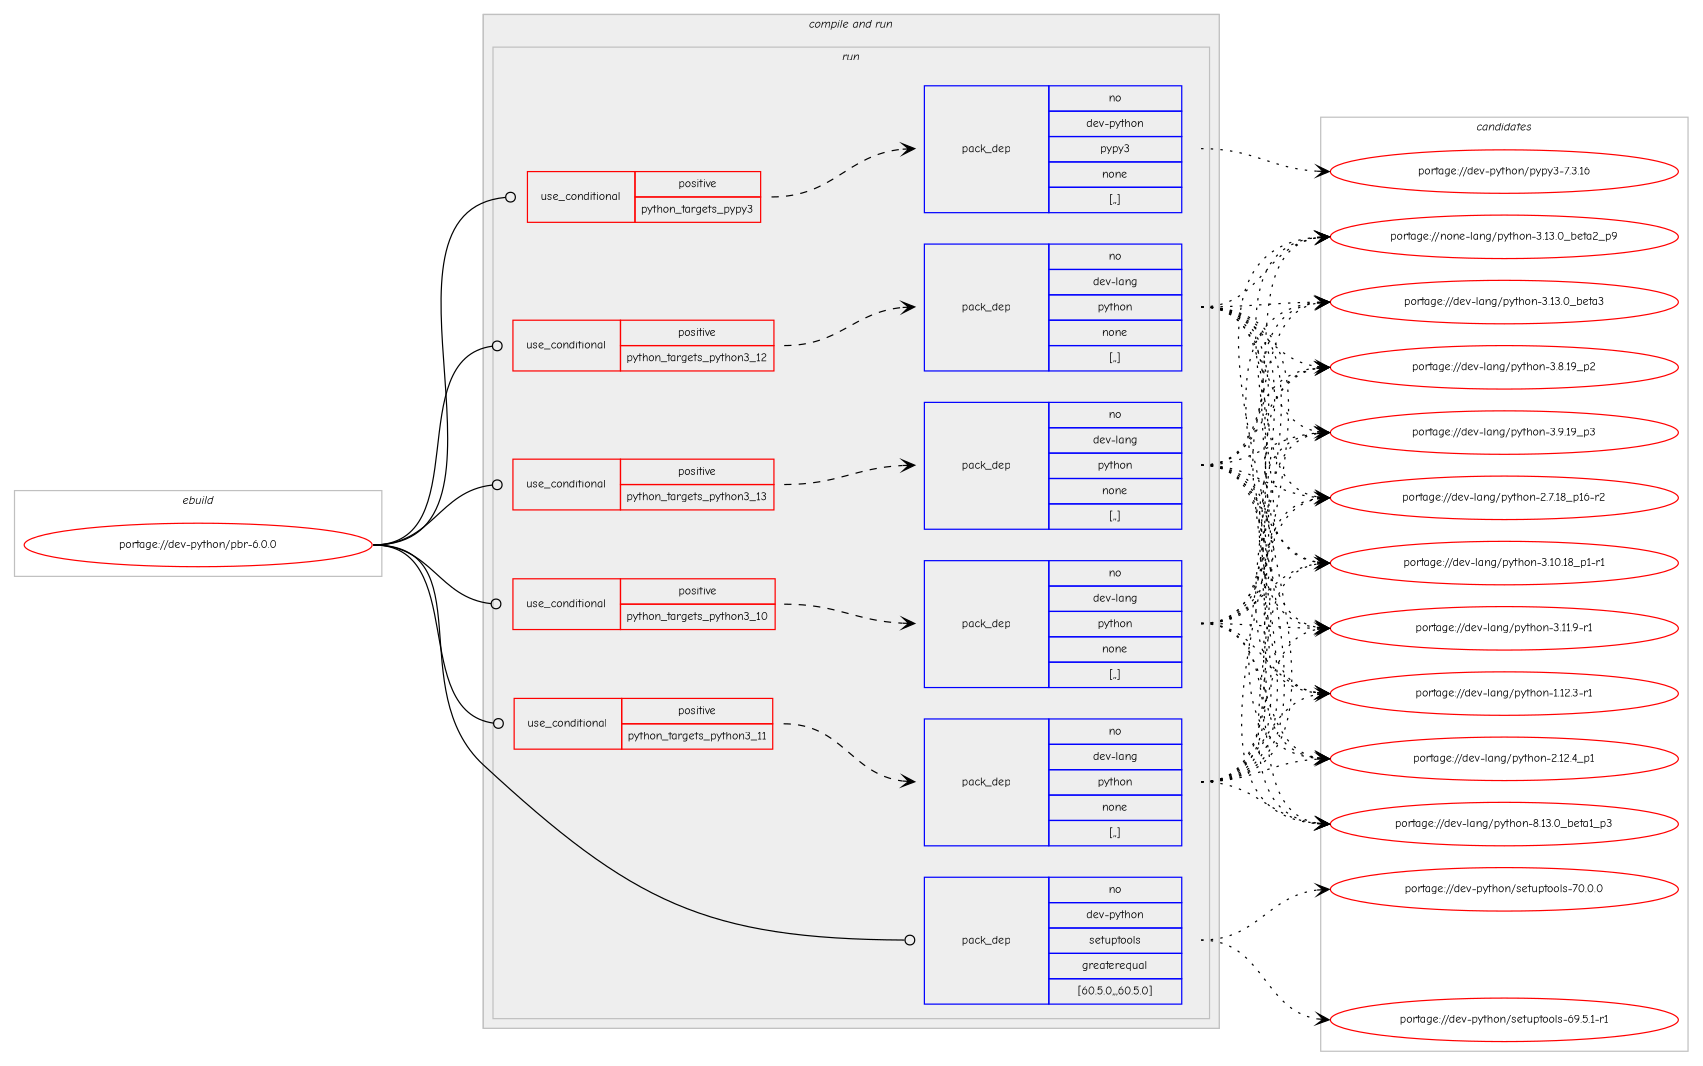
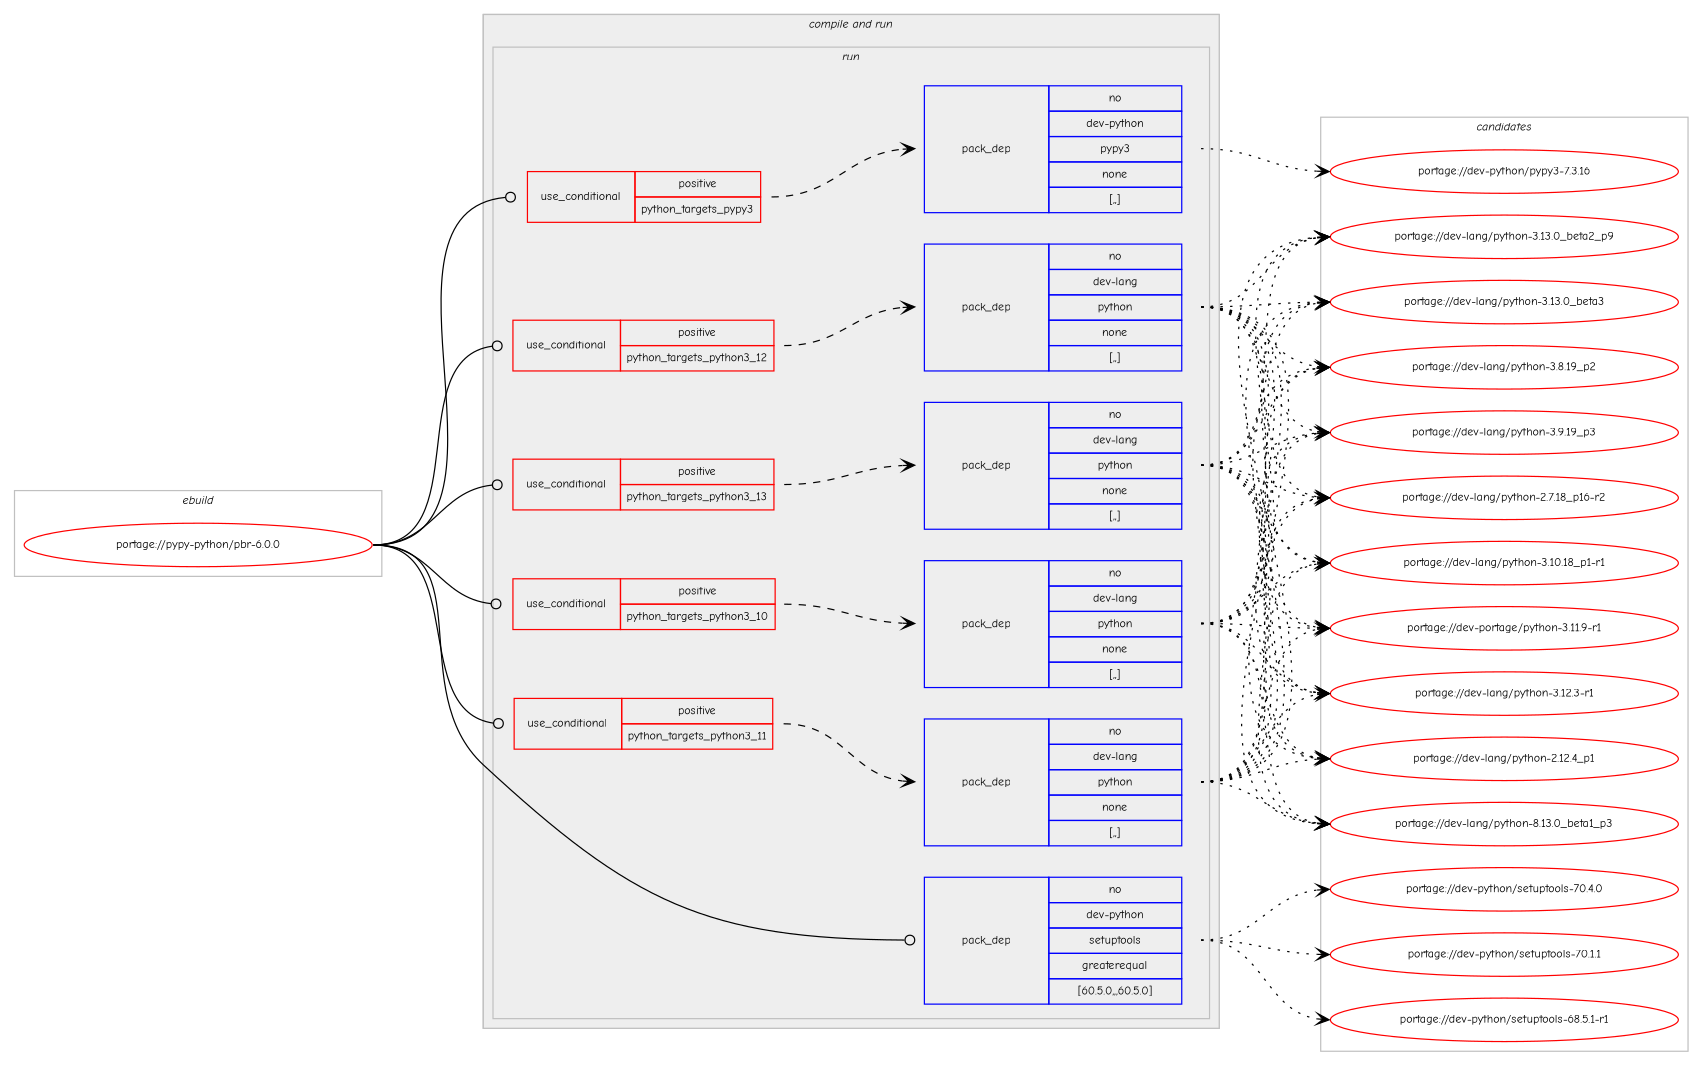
(1504, 237) -> (1504, 237)
(198, 545) -> (198, 545)
(1504, 628) -> (1504, 628)
(1504, 694) -> (1504, 694)
(1504, 889) -> (1504, 889)
none -> (1504, 955)
(1504, 1020) -> (1504, 1020)
